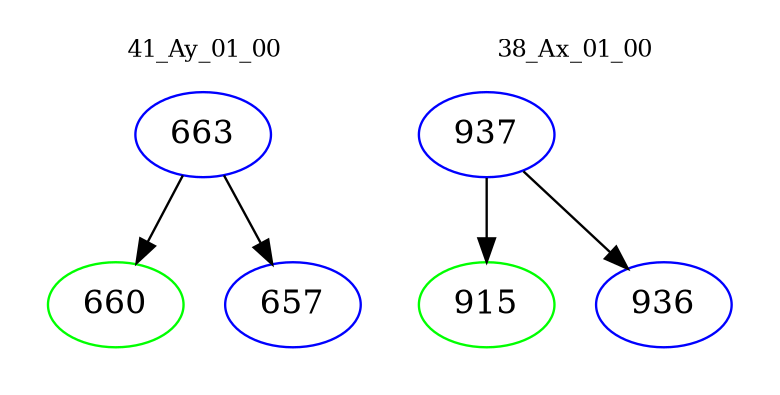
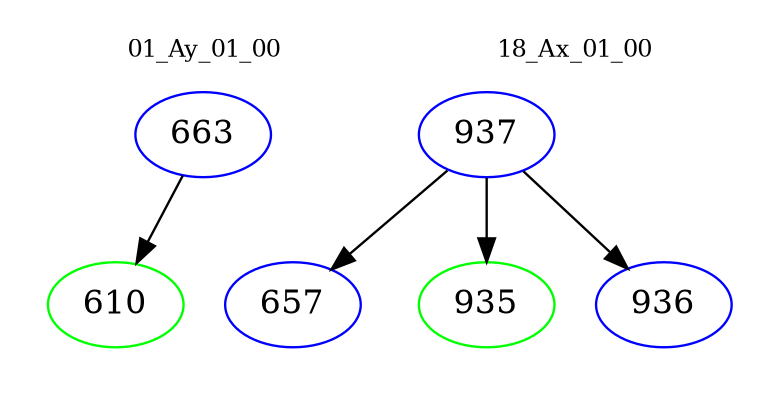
(204, 51) -> (204, 51)
(575, 51) -> (575, 51)
(242, 209) -> (416, 198)
(116, 305) -> (116, 305)
(487, 305) -> (487, 305)
